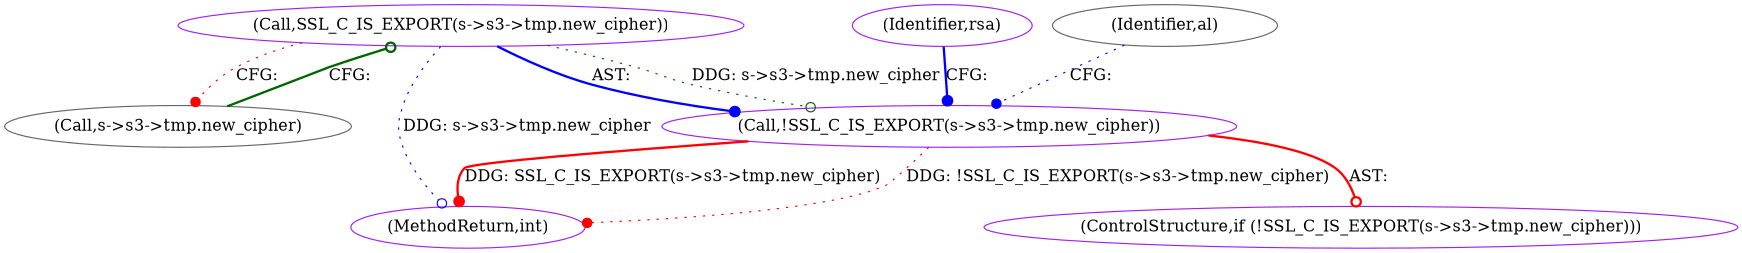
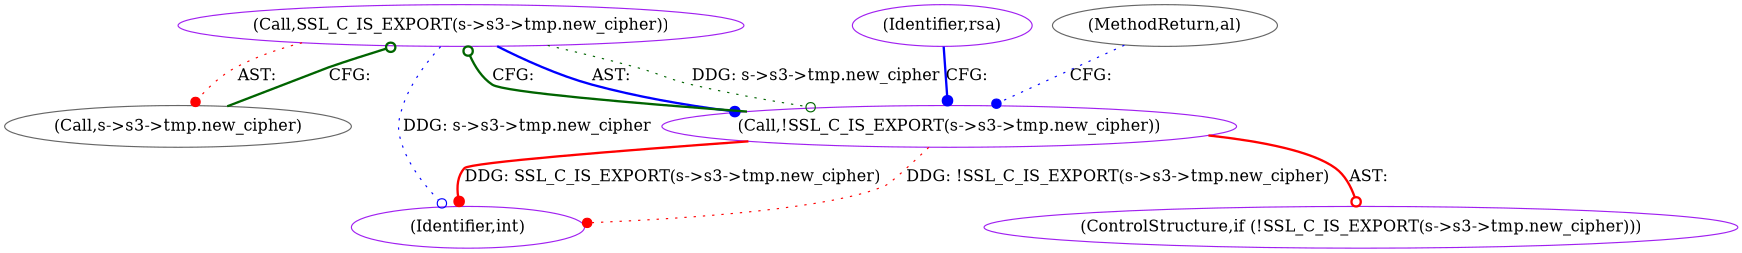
(1165, 26) -> (1165, 26)
(260, 76) -> (260, 76)
none -> (601, 100)
(468, 227) -> (468, 227)
